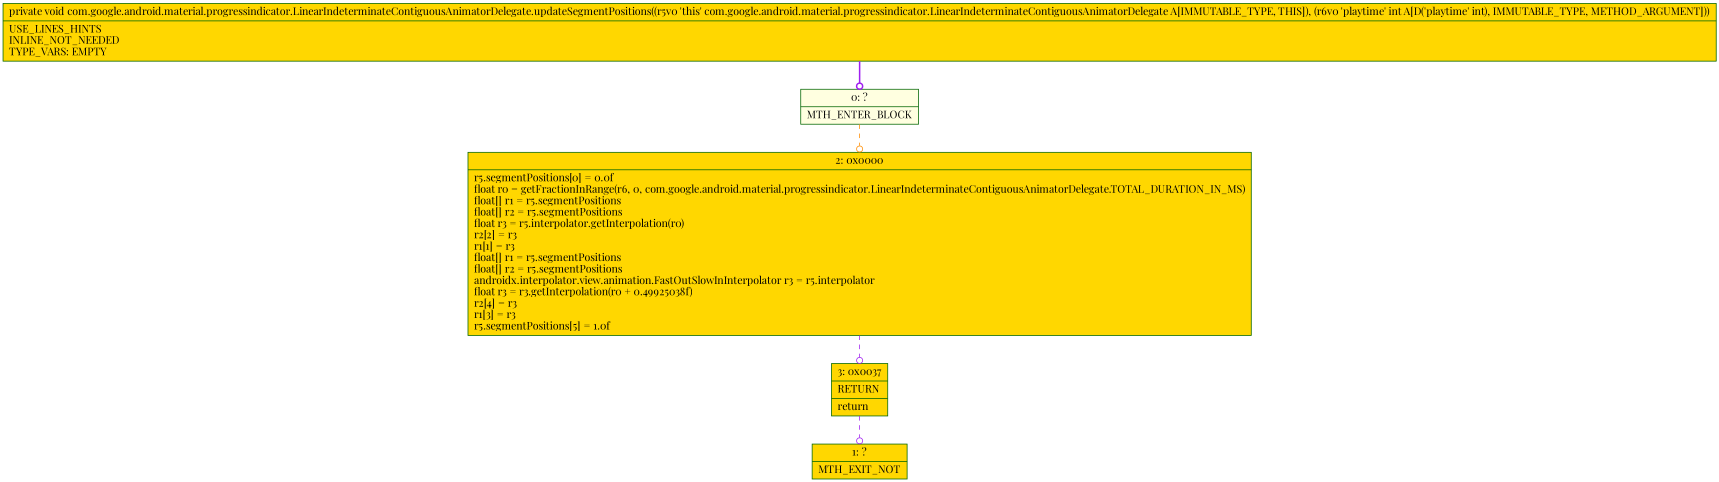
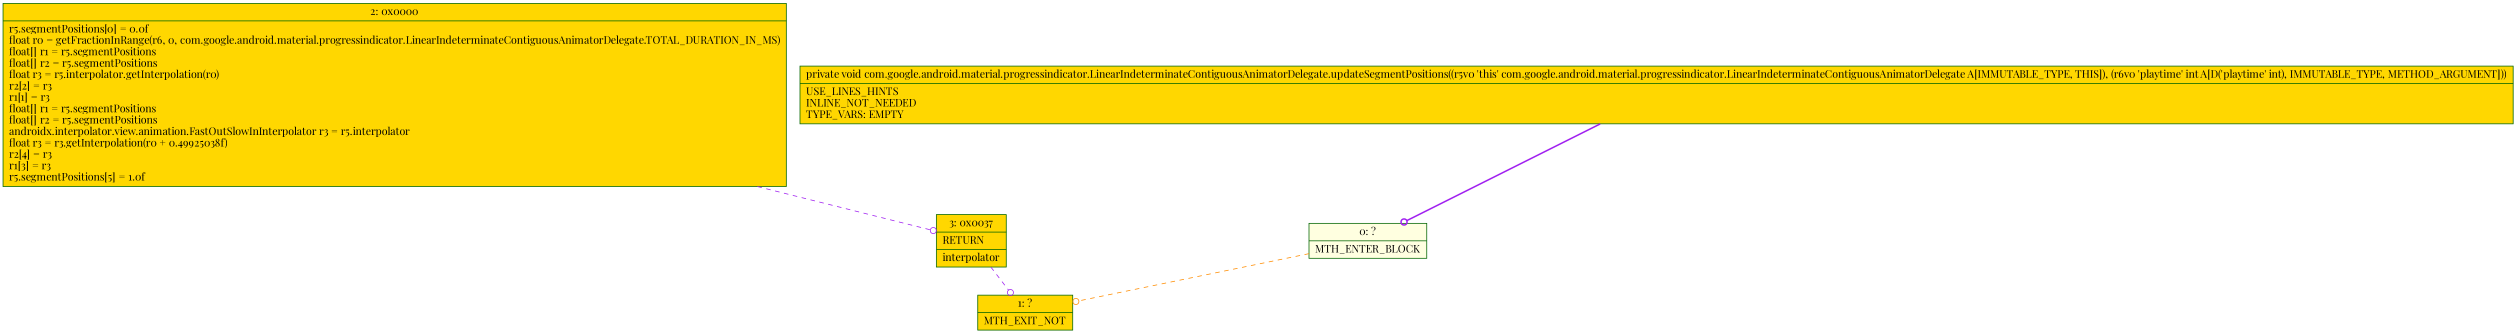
(860, 135) -> (1194, 277)
(853, 407) -> (971, 258)
